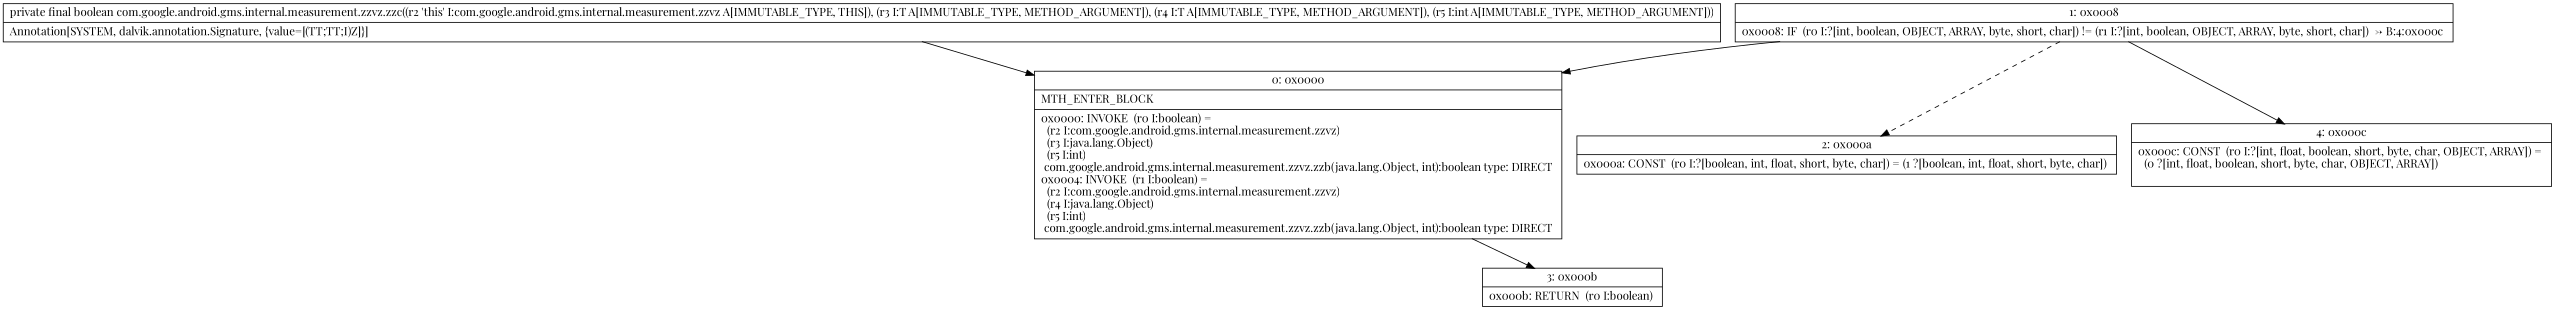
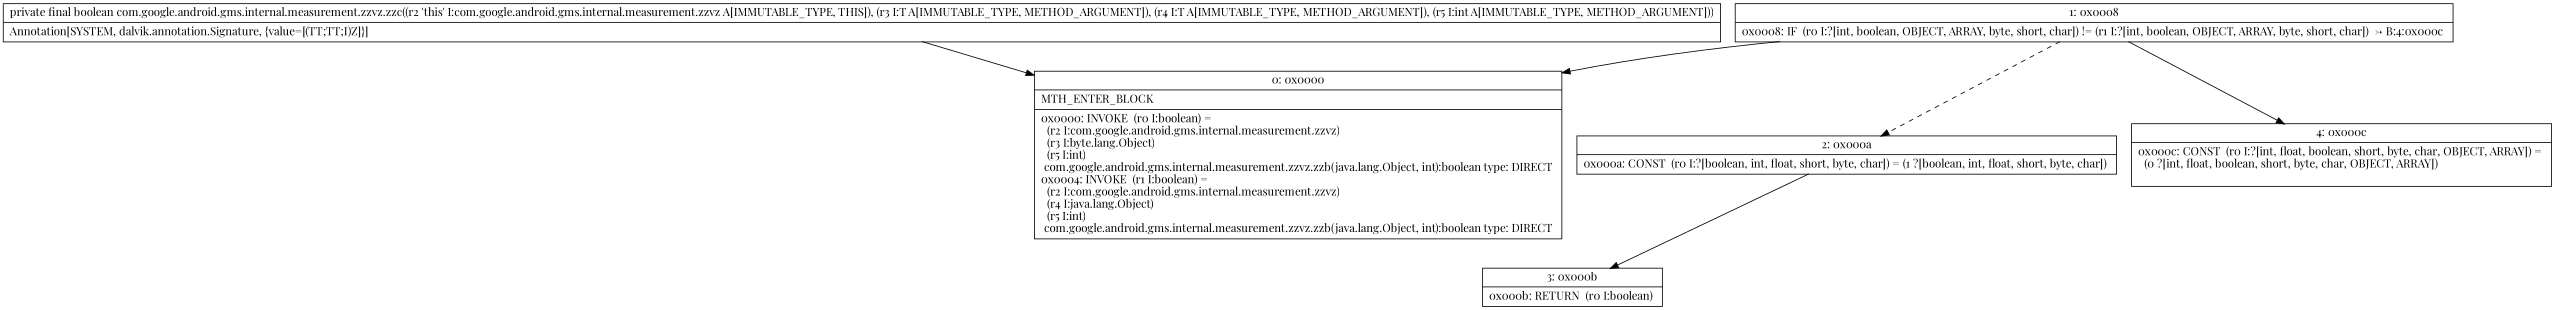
(1097, 143) -> (1098, 143)
(1500, 252) -> (1713, 219)
